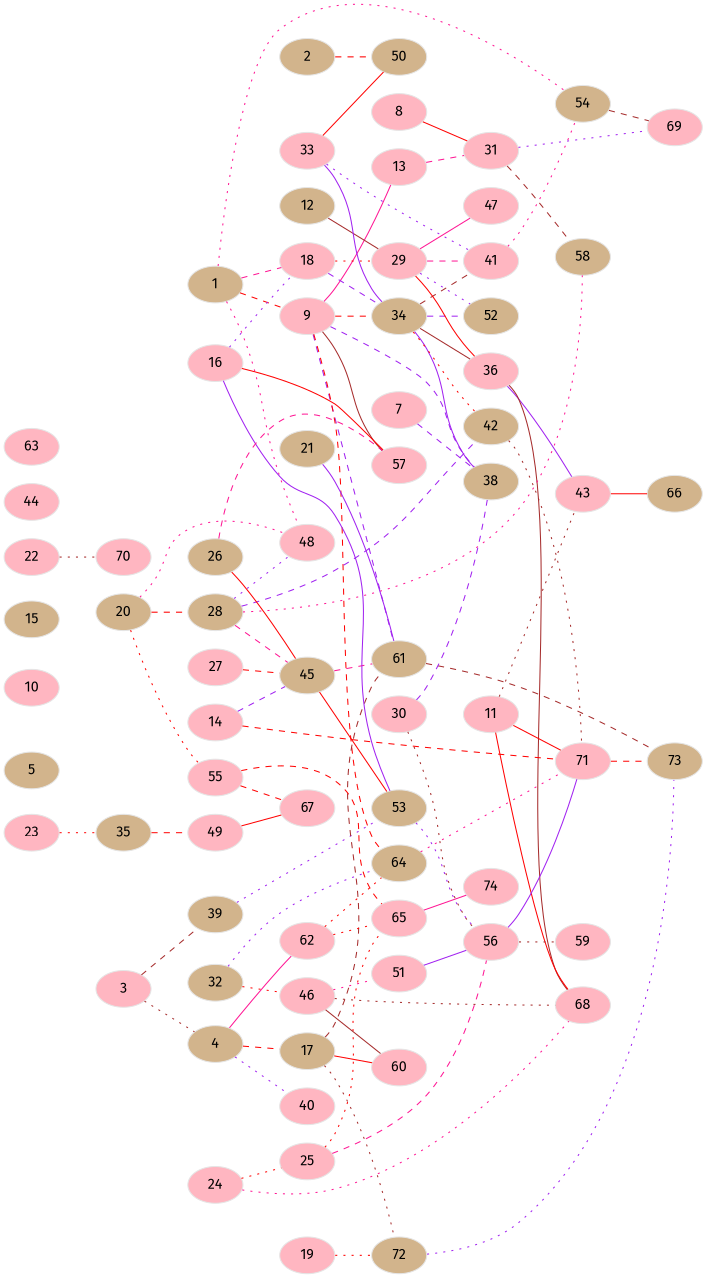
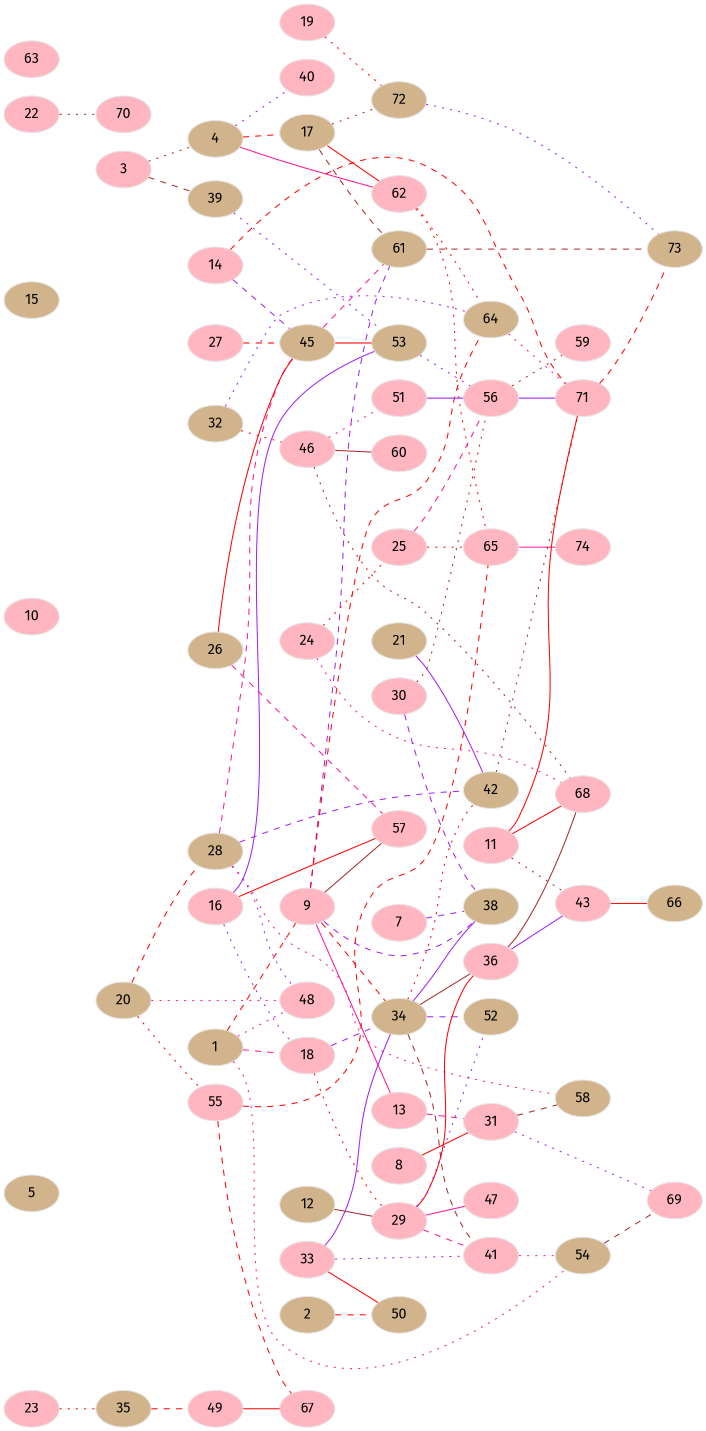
(32, 502) -> none
(357, 527) -> (453, 712)
(347, 1058) -> (347, 159)
